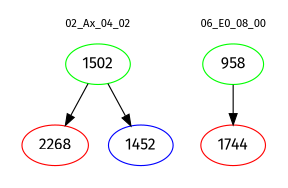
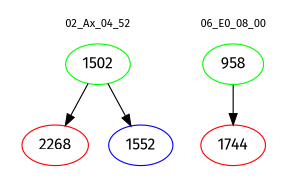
(98, 24) -> (98, 24)
(141, 145) -> (141, 145)
